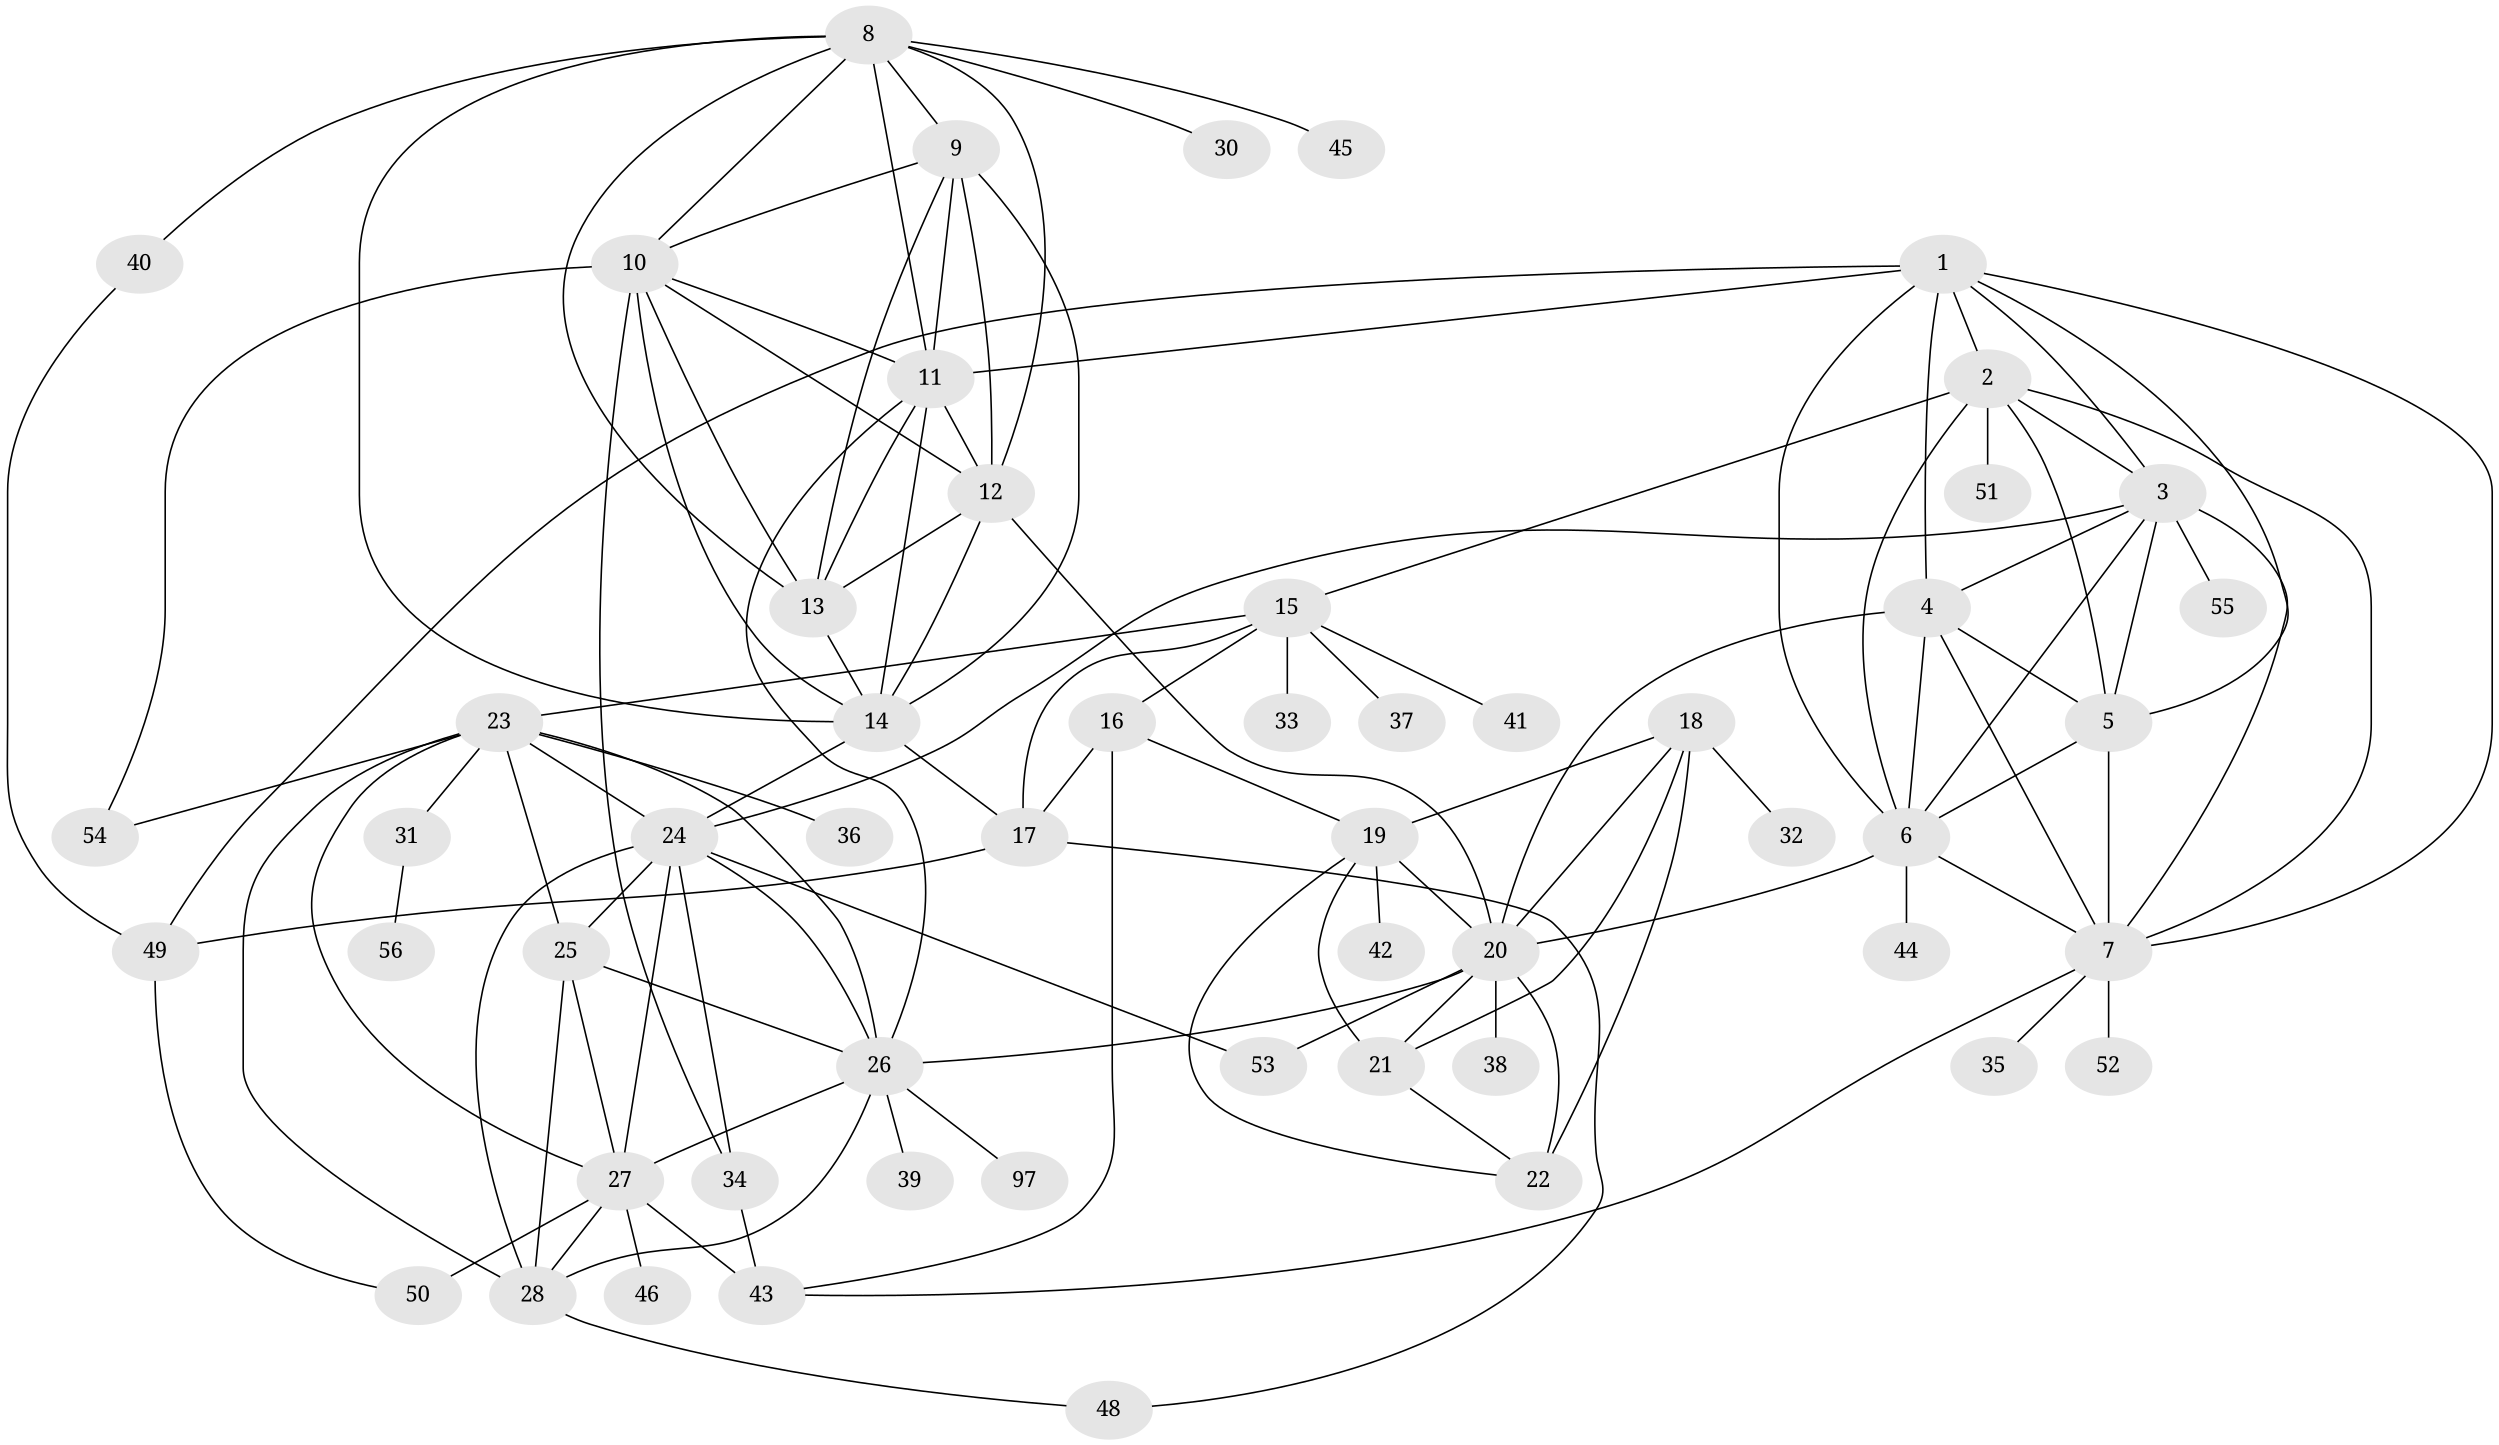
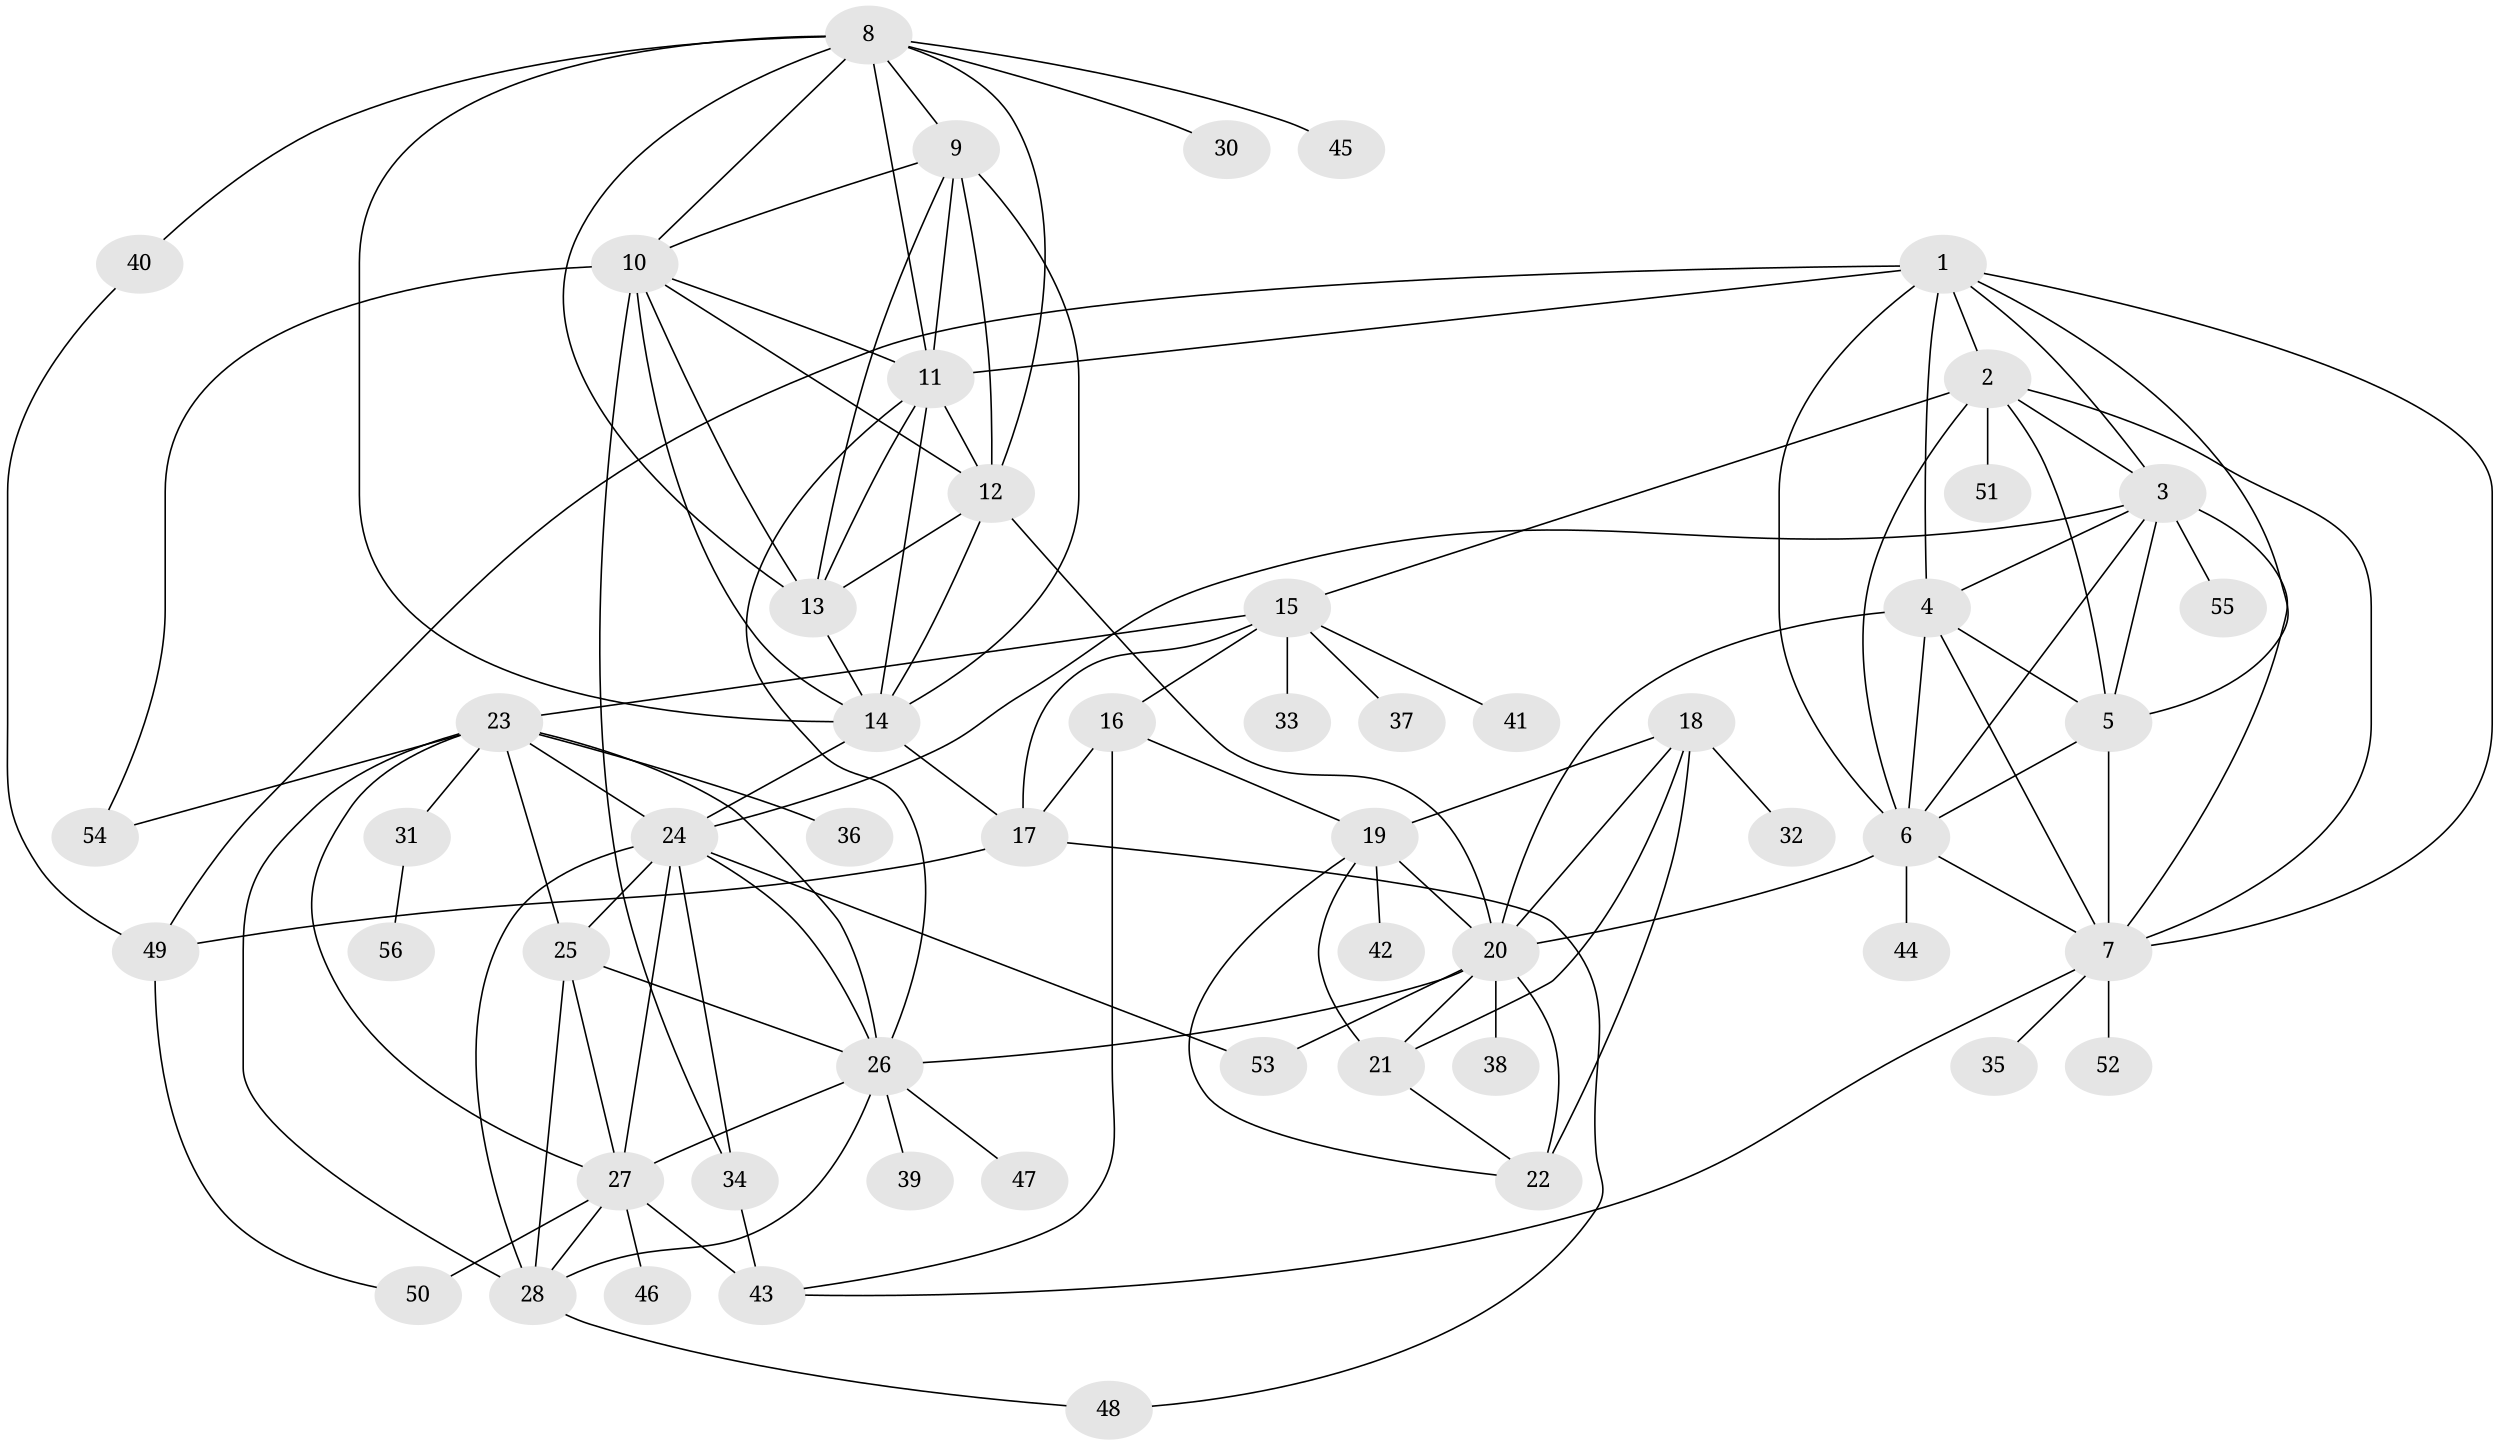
(1025, 1181) -> (1025, 1181)
